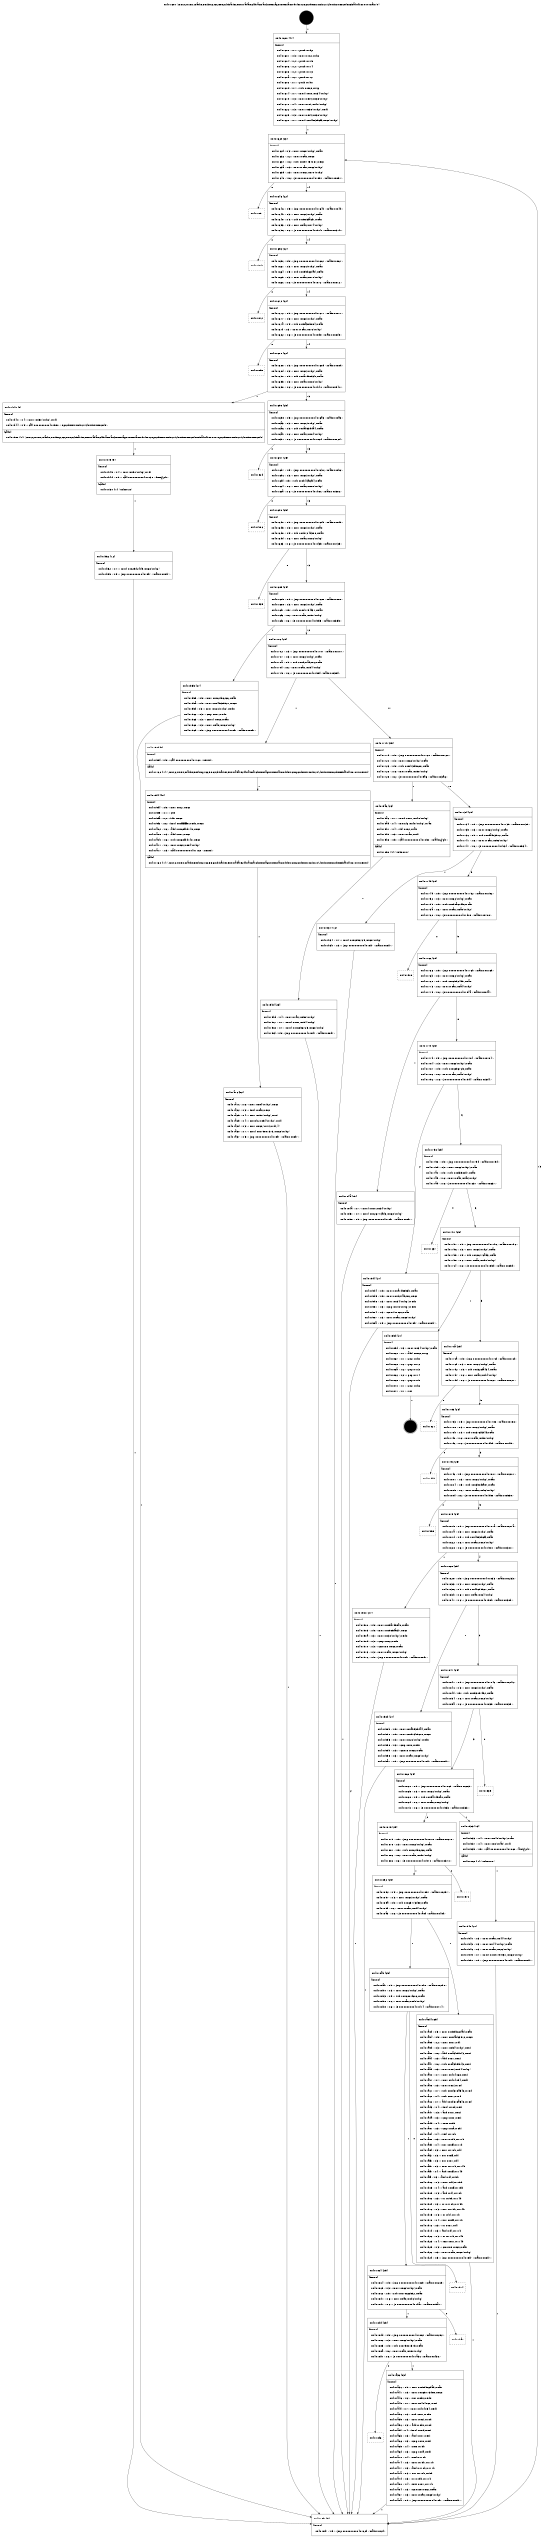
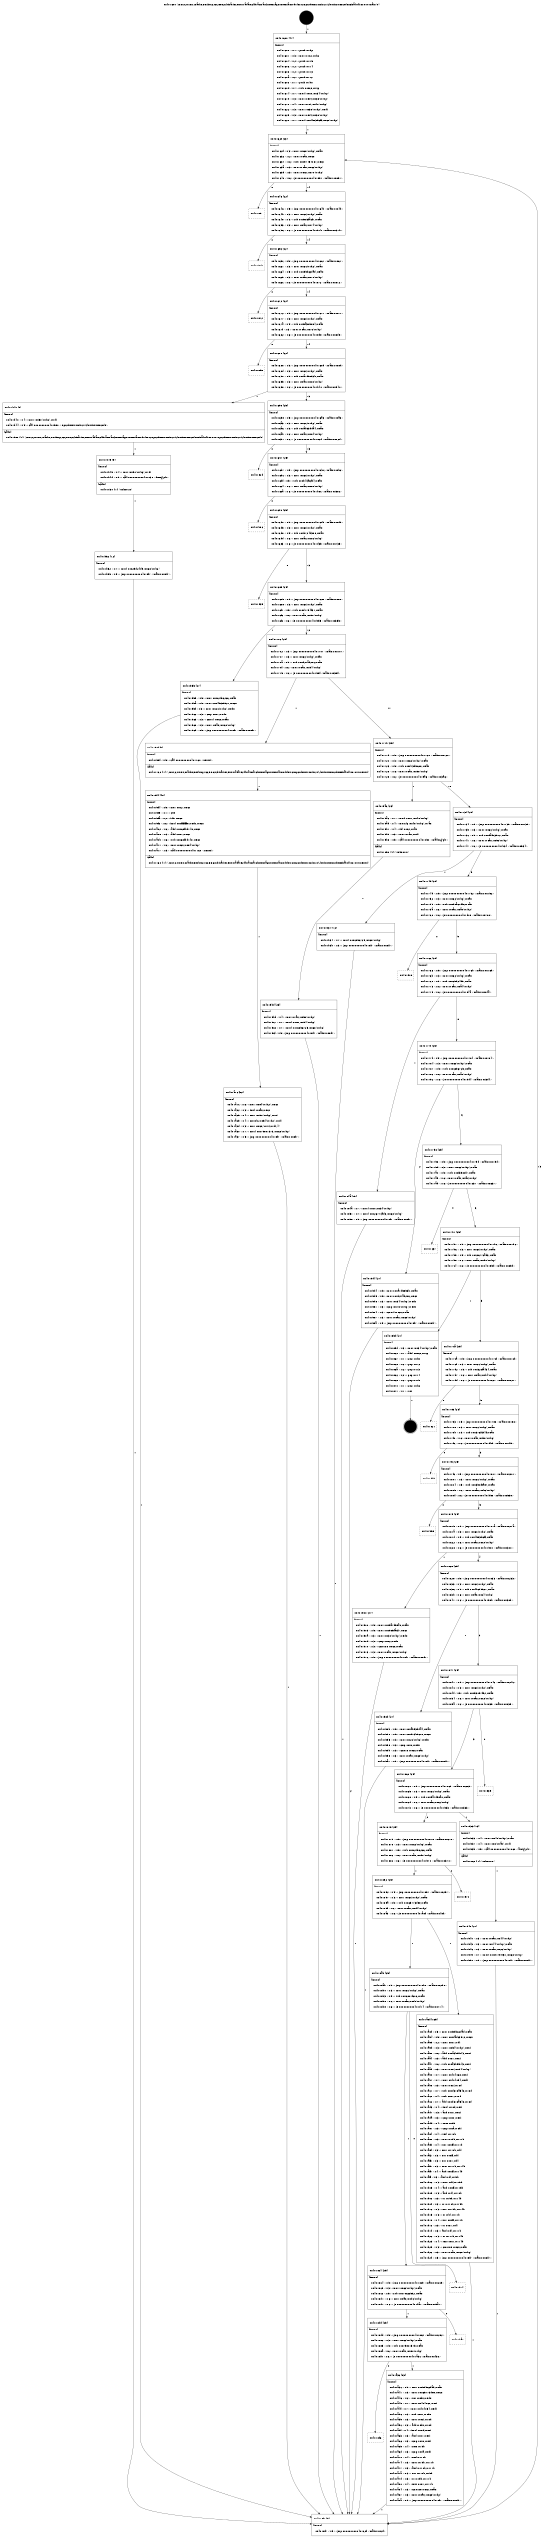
(306, 500) -> none
